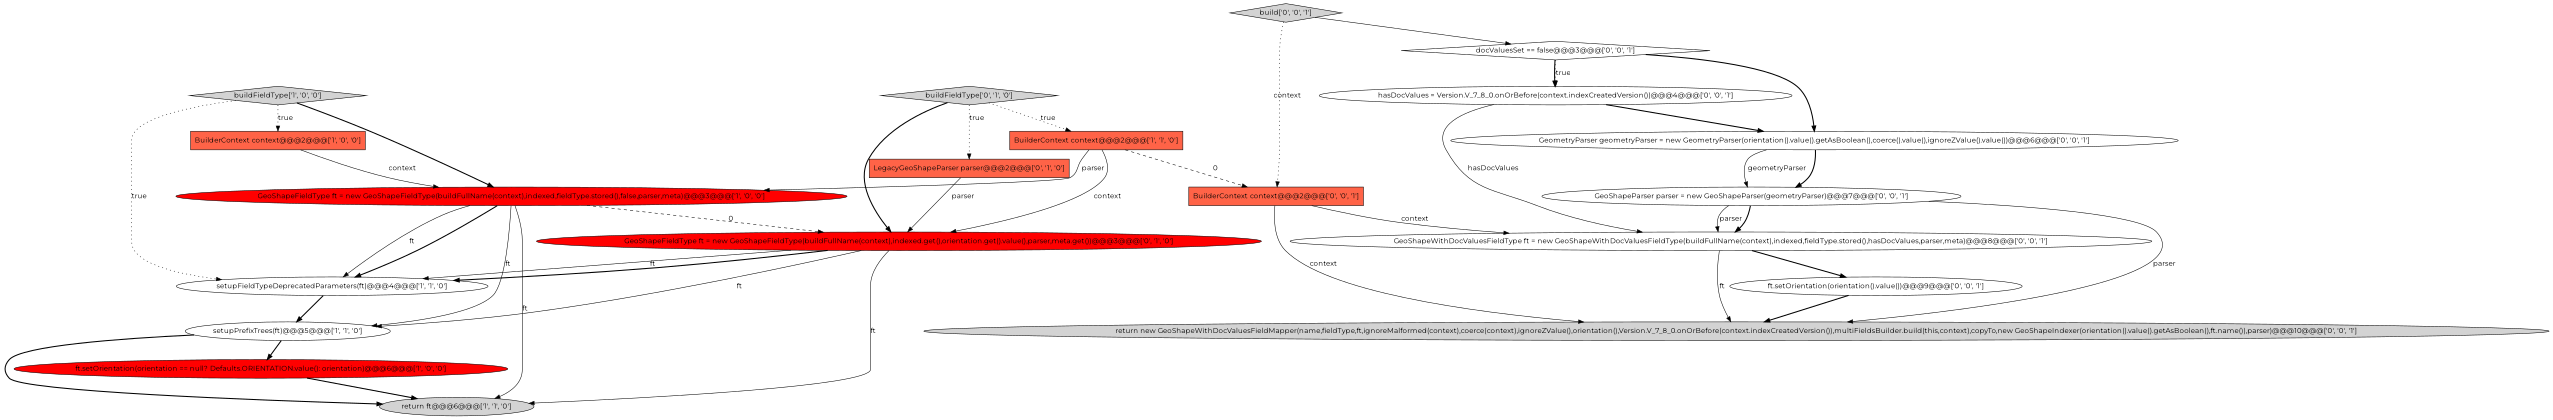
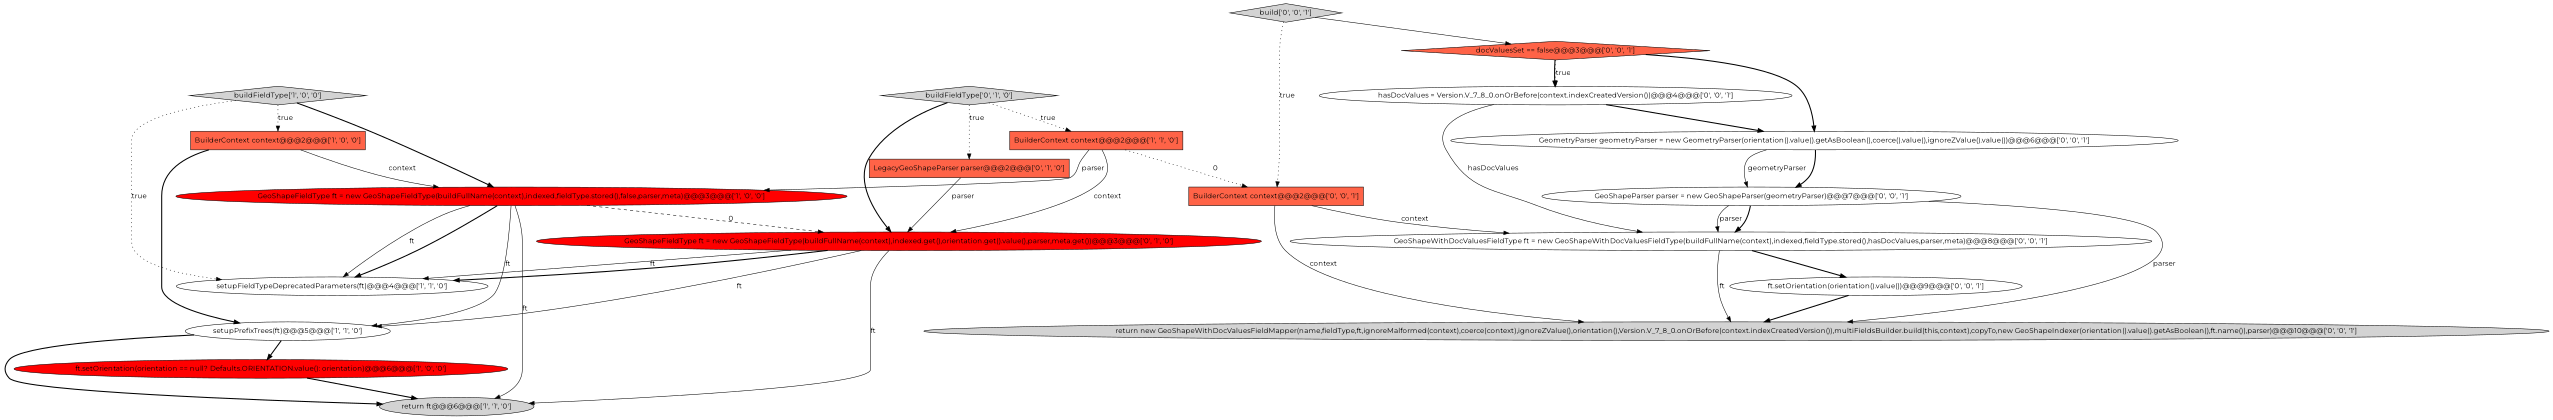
(1556, 51) -> (1556, 51)
(1287, 96) -> (1287, 96)
(1184, 168) -> (1184, 168)
(312, 307) -> (162, 248)
